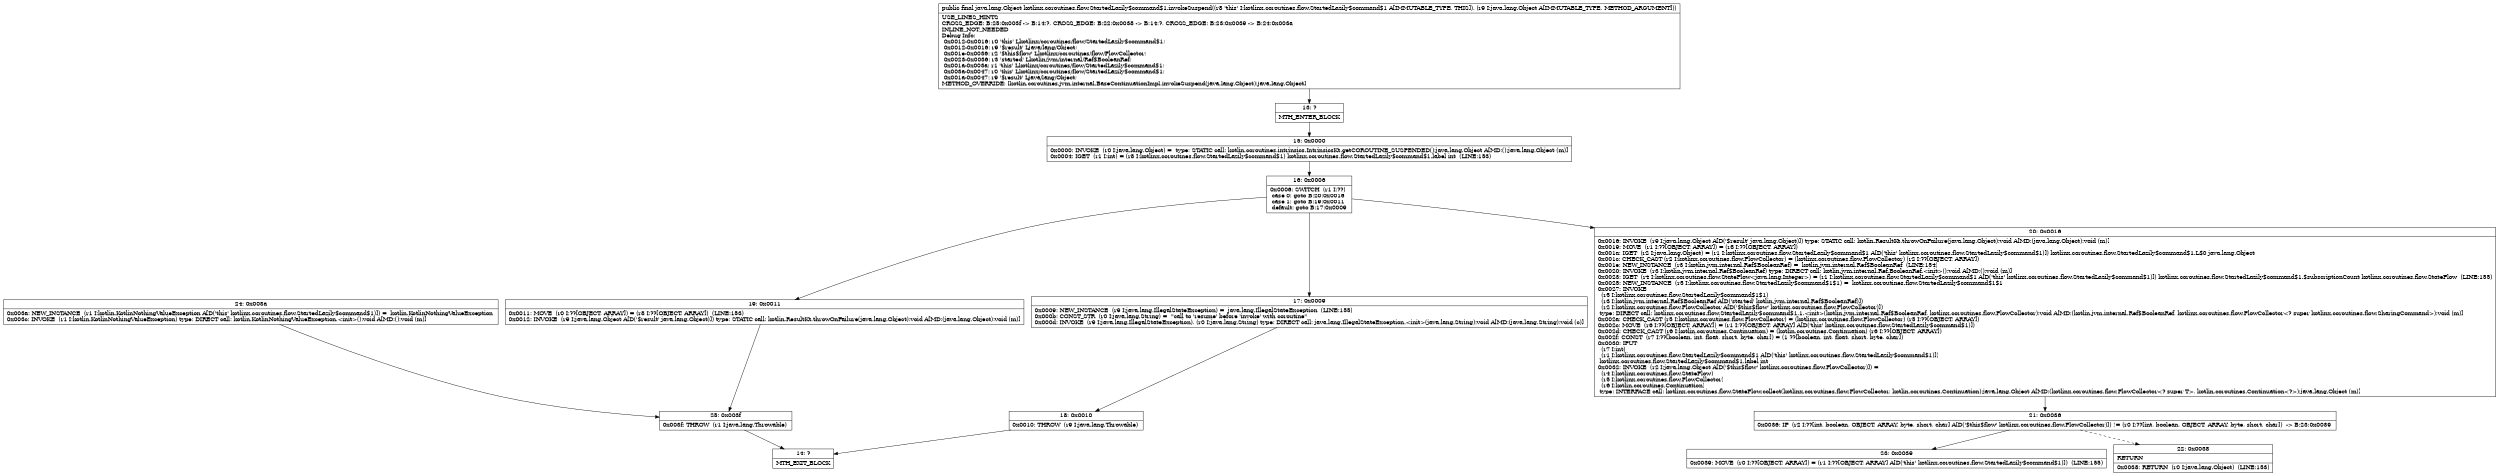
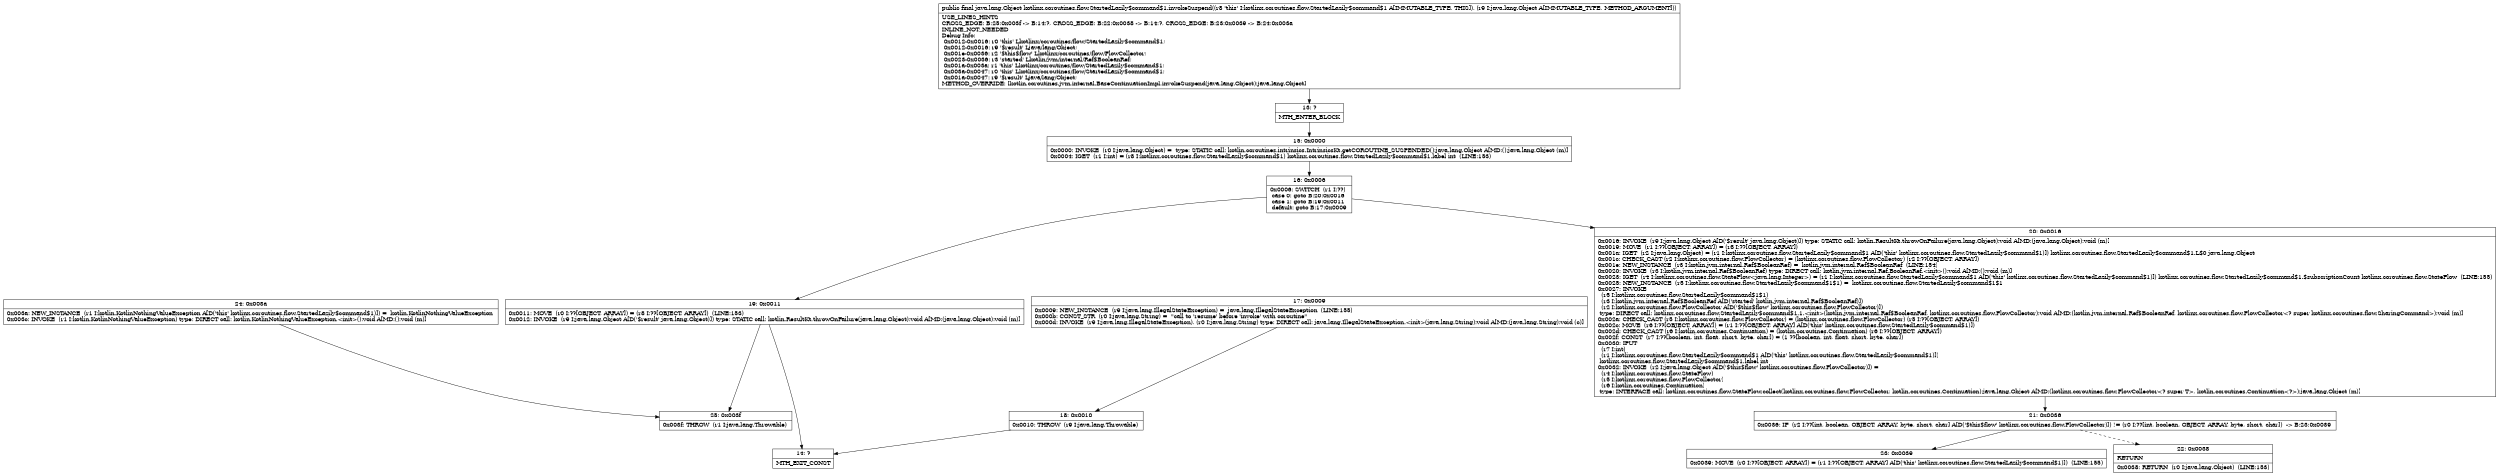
(1309, 253) -> none
(762, 439) -> (788, 384)
(803, 463) -> (803, 463)
